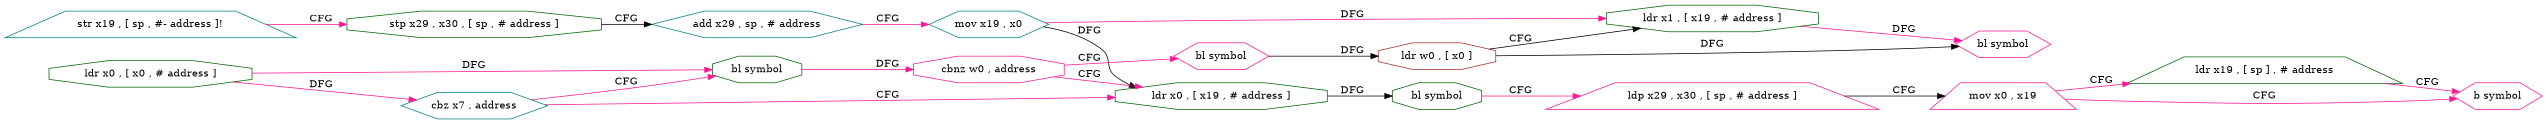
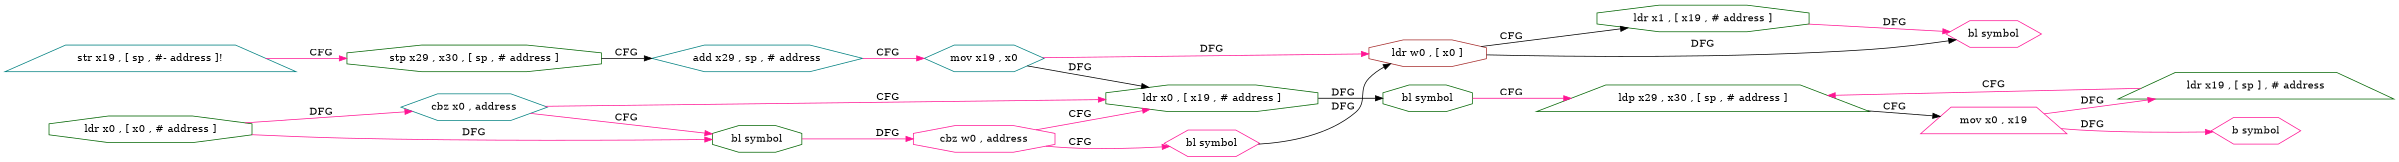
(1322, 20) -> (1202, 56)
(989, 69) -> (984, 139)
(2102, 80) -> (2093, 101)
(2418, 87) -> (1988, 92)
(1712, 96) -> (1703, 98)
(2265, 96) -> (2093, 125)
(474, 106) -> (474, 107)
